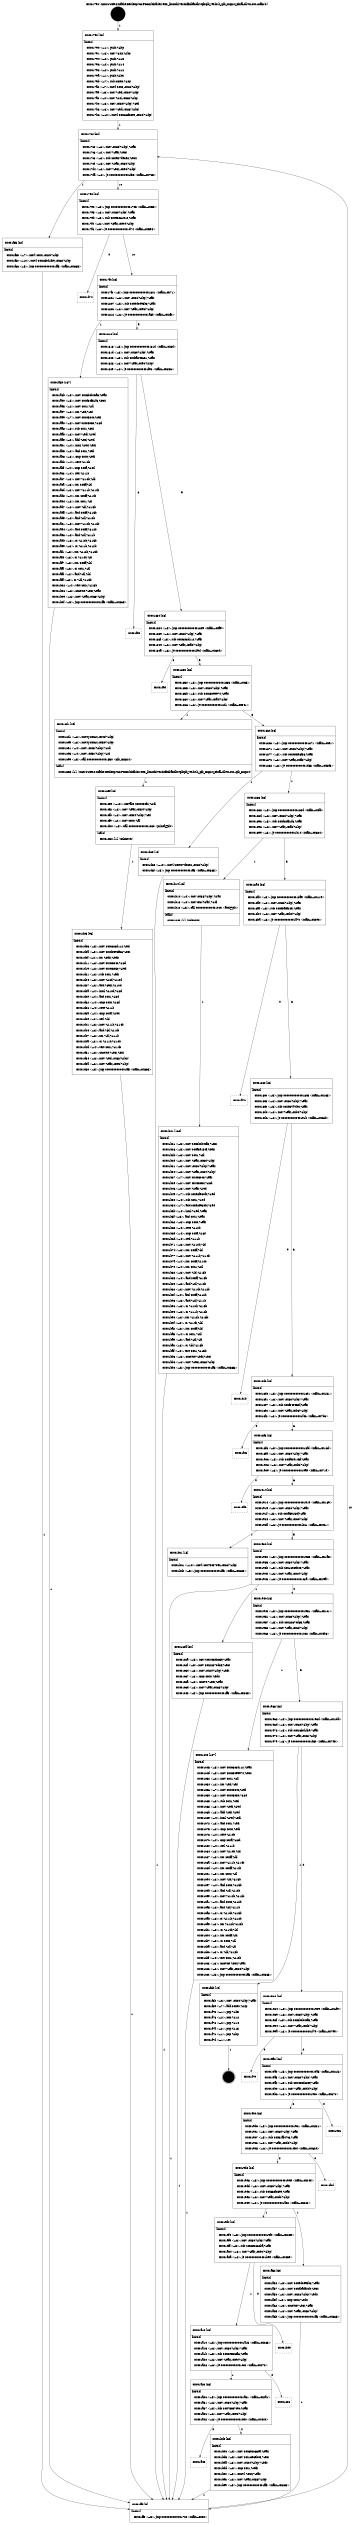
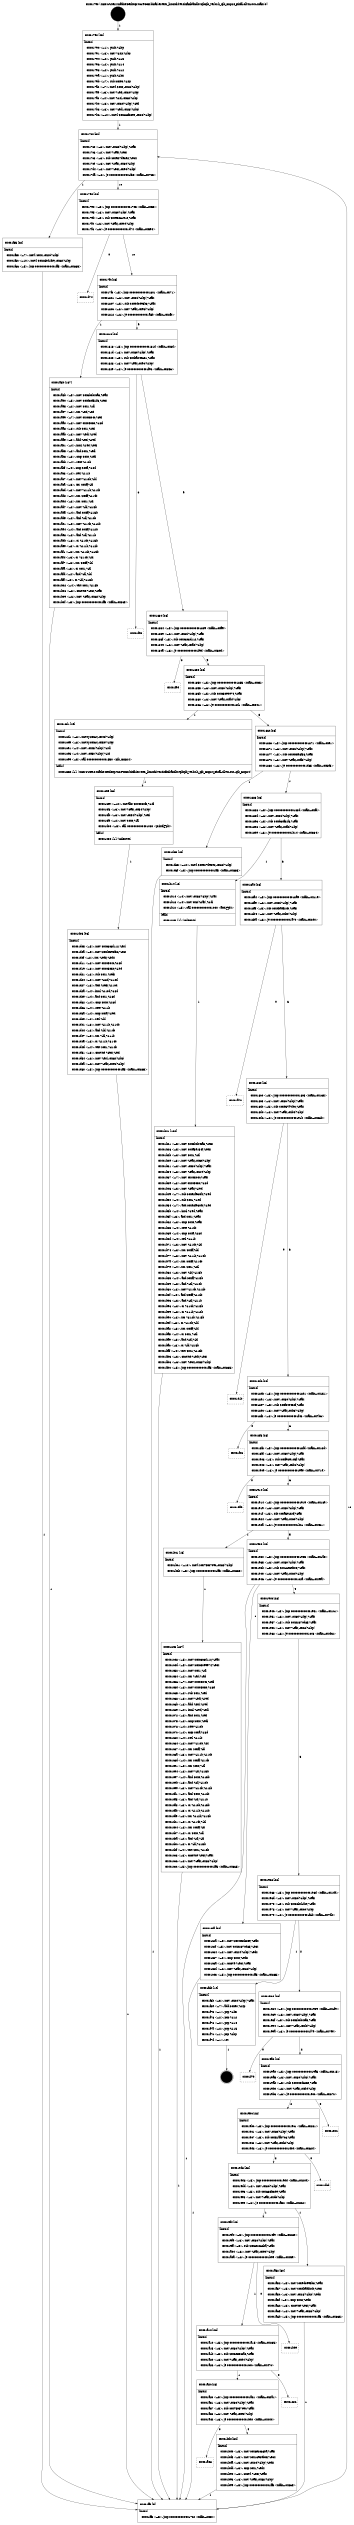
(262, 1693) -> (203, 1608)
